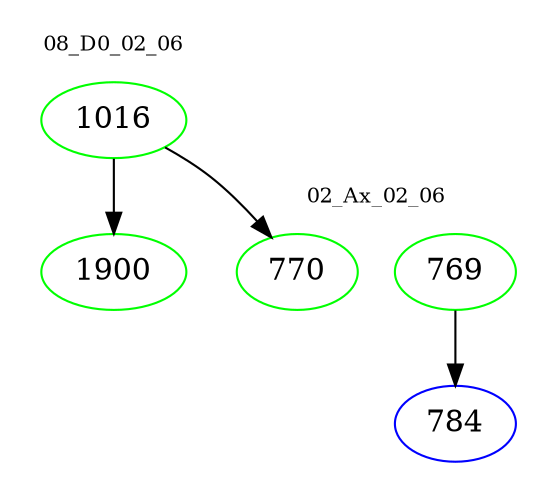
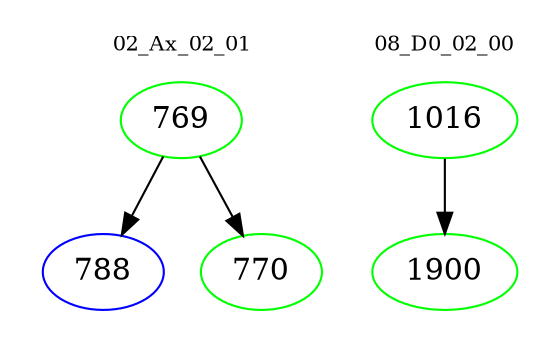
(114, 45) -> (445, 45)
(232, 196) -> (216, 187)
(376, 197) -> (182, 45)
(455, 424) -> (103, 272)
